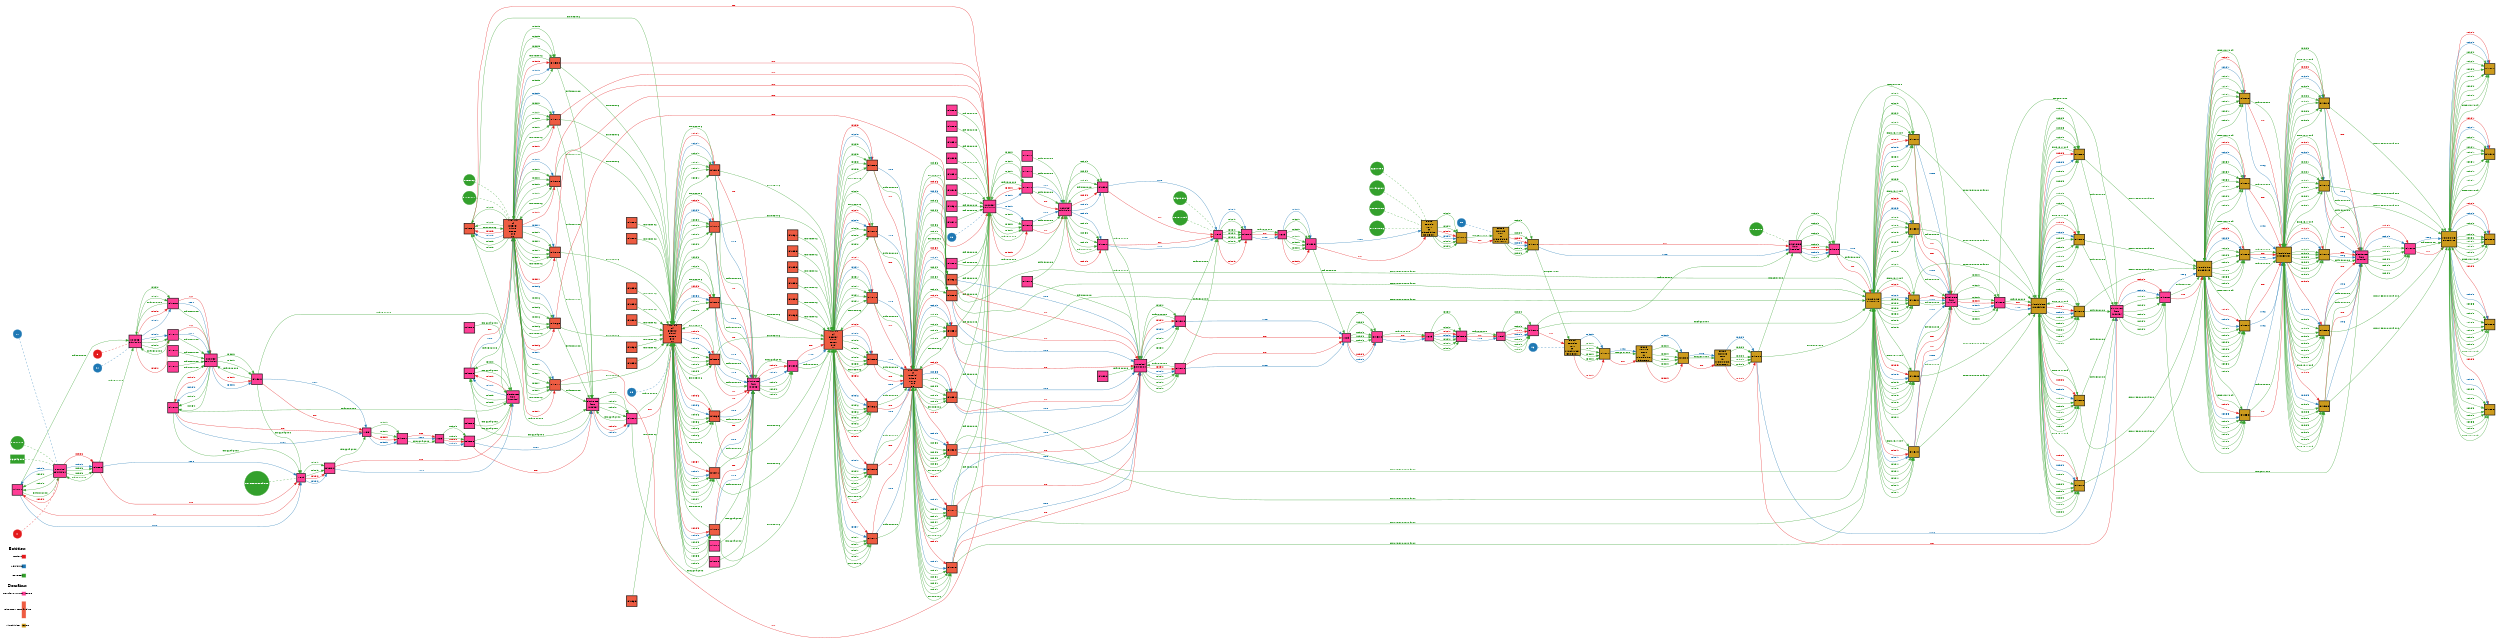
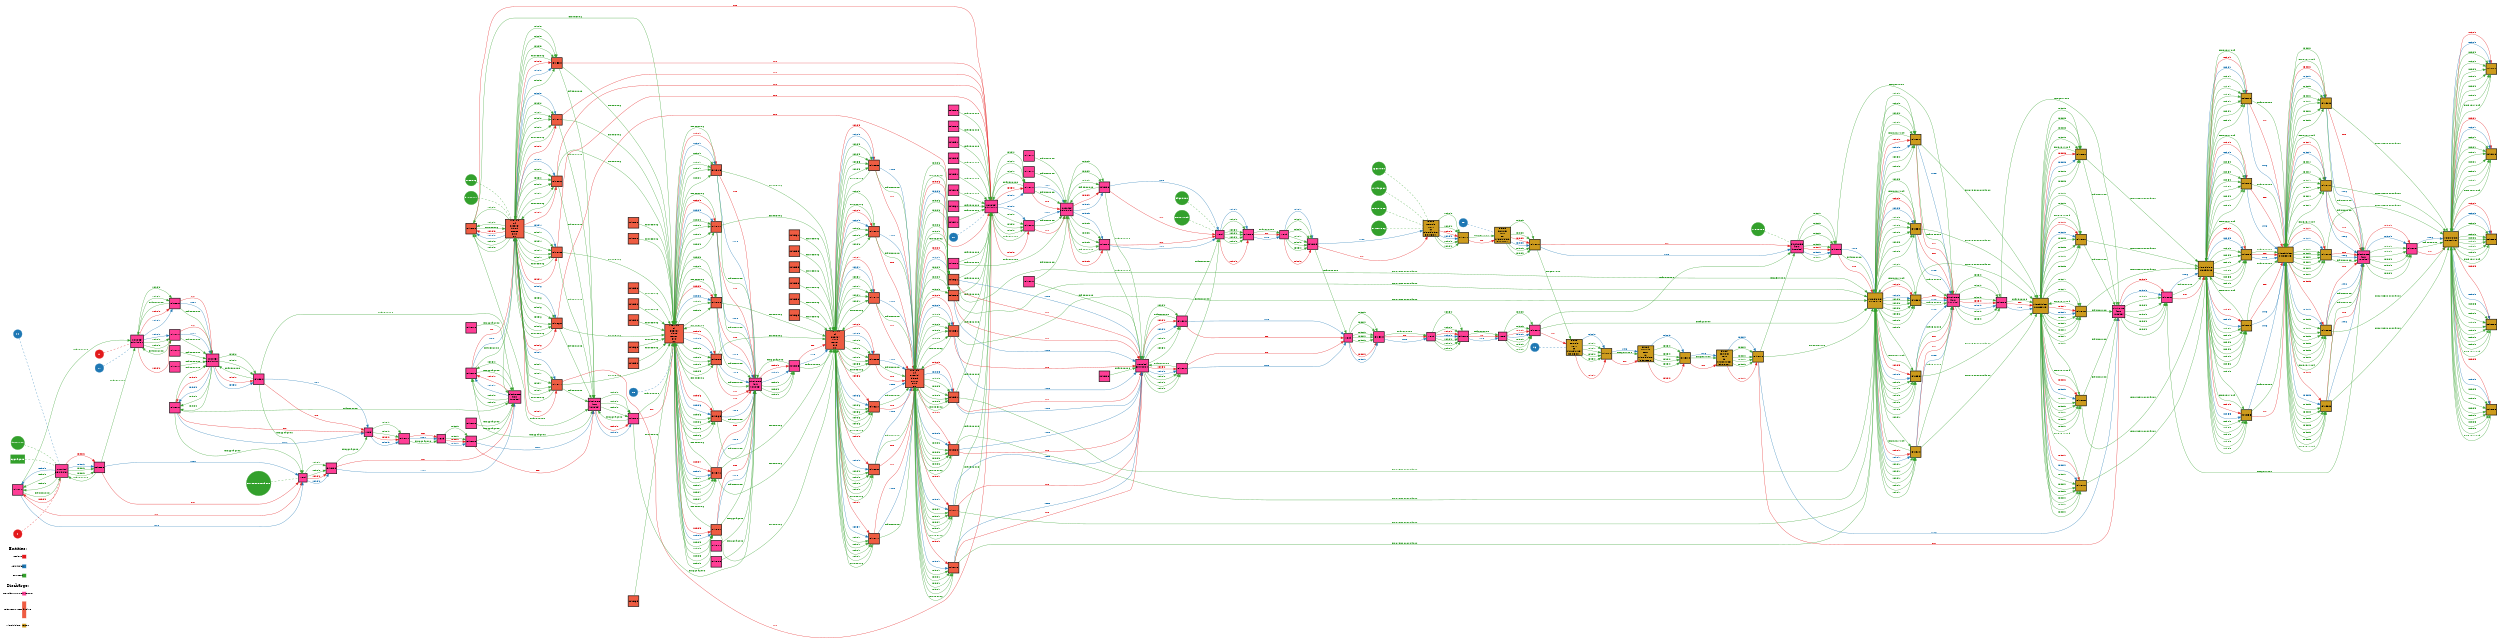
(18, 586) -> (18, 586)
